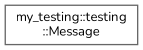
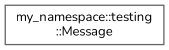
(71, 25) -> (85, 25)
